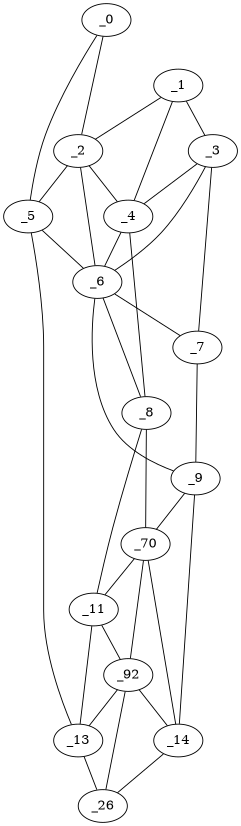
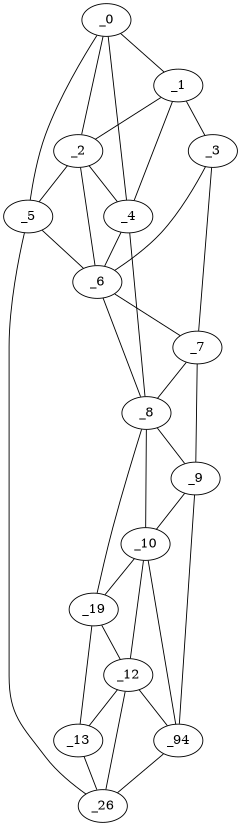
none -> (142, 53)
(171, 184) -> (117, 118)
none -> (172, 380)
(101, 402) -> (171, 446)
(44, 480) -> (9, 527)
(146, 544) -> (146, 544)
(94, 610) -> (94, 610)
(128, 675) -> (128, 675)
(178, 741) -> (178, 741)
